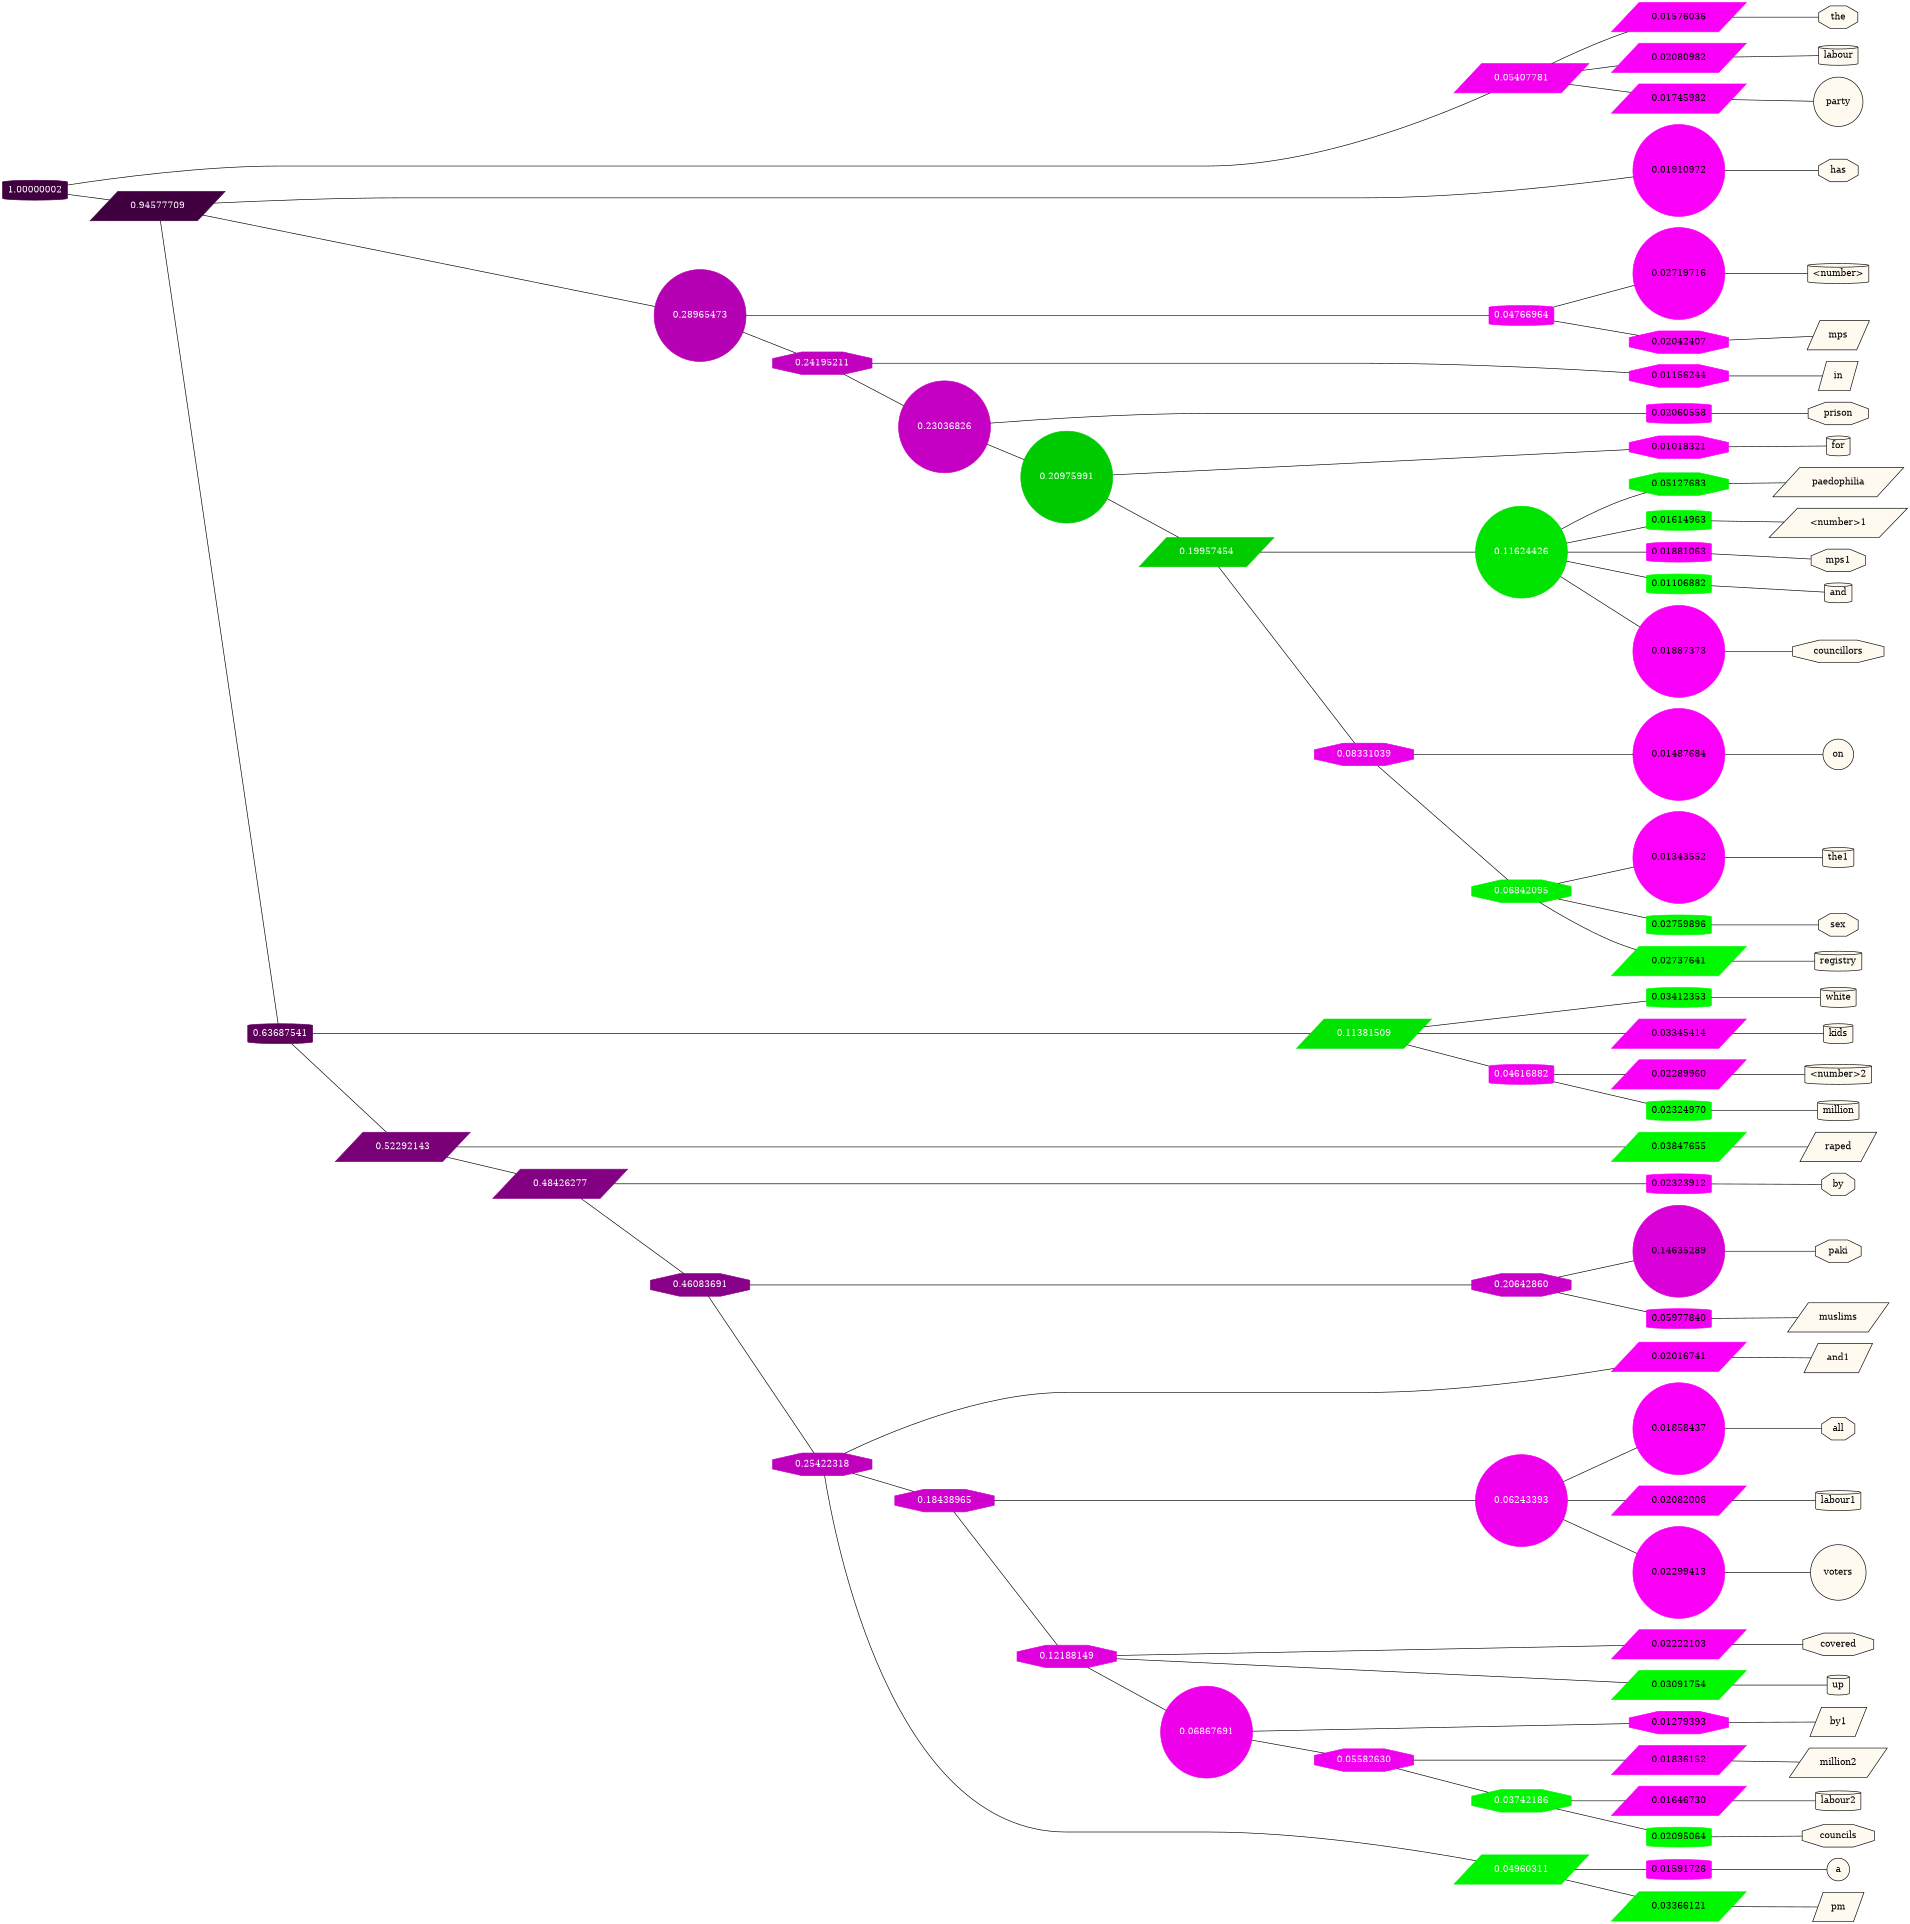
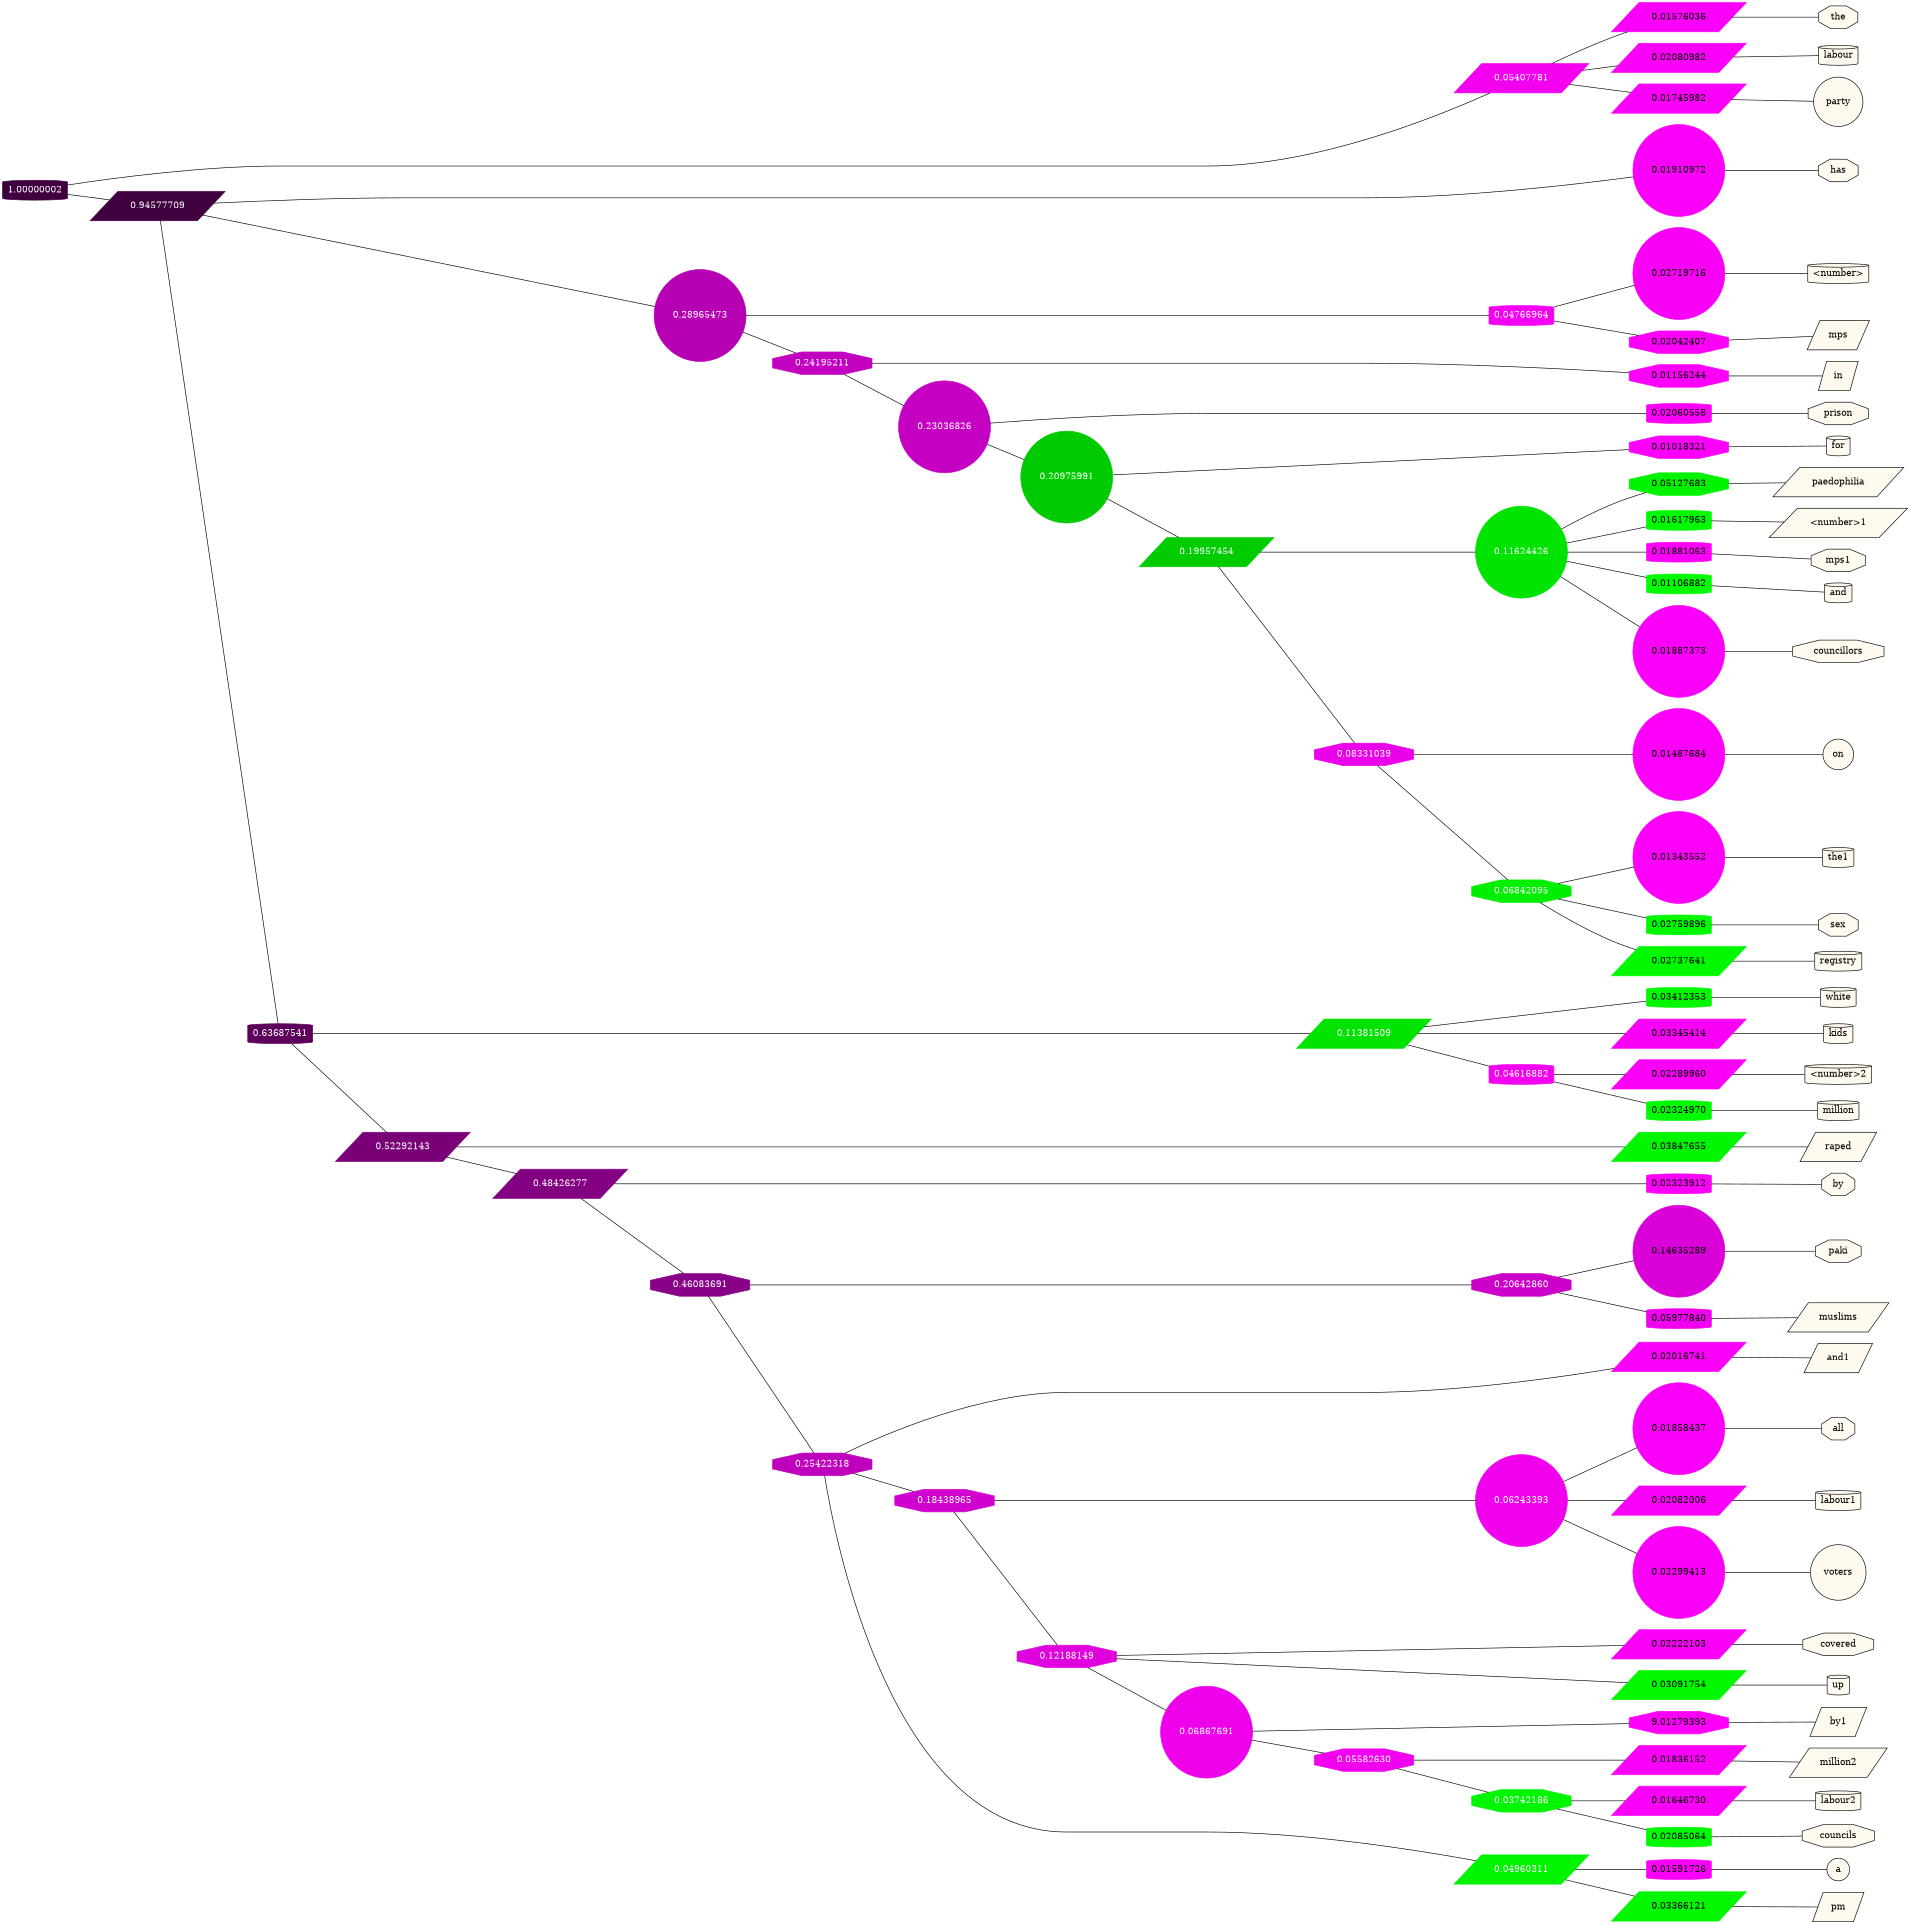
(1679, 520) -> (1679, 520)
(1679, 1723) -> (1679, 1723)
(1679, 1837) -> (1679, 1837)
